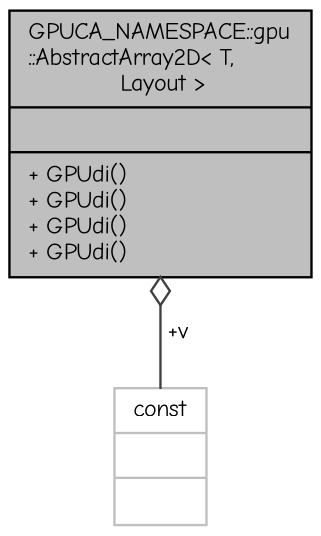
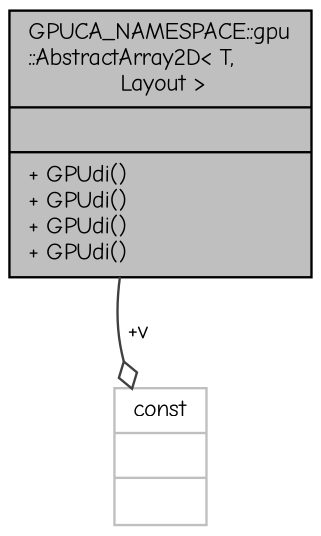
(160, 347) -> (118, 319)
